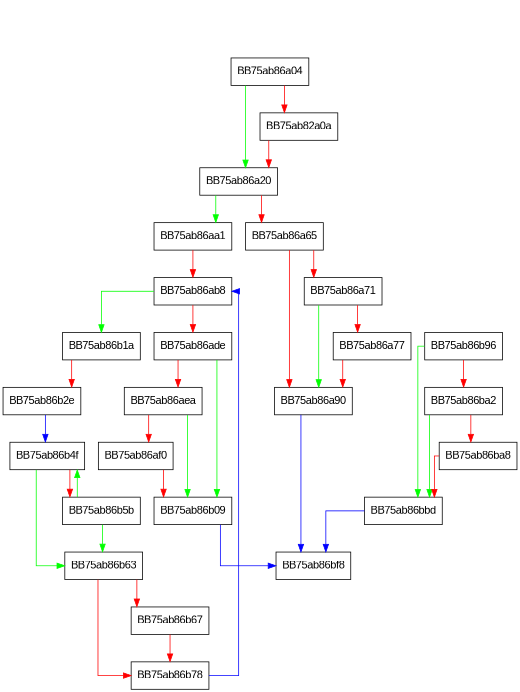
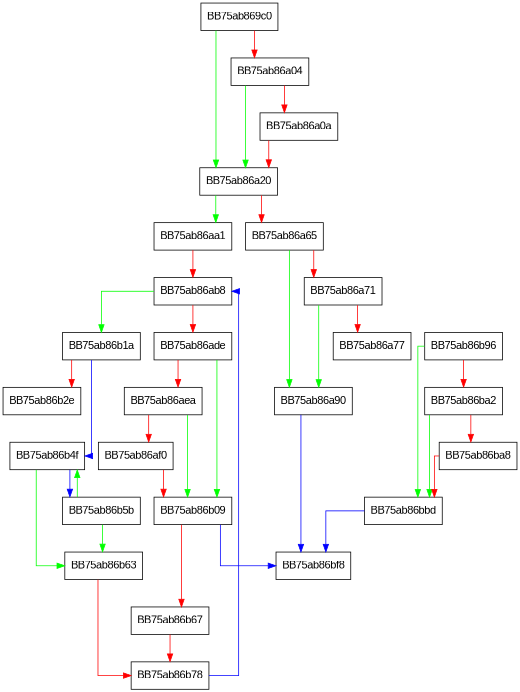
none -> (239, 17)
(299, 127) -> (299, 127)
(289, 315) -> (289, 315)
(343, 370) -> none
(45, 425) -> (92, 408)
(70, 480) -> (70, 480)
(137, 589) -> (181, 562)
